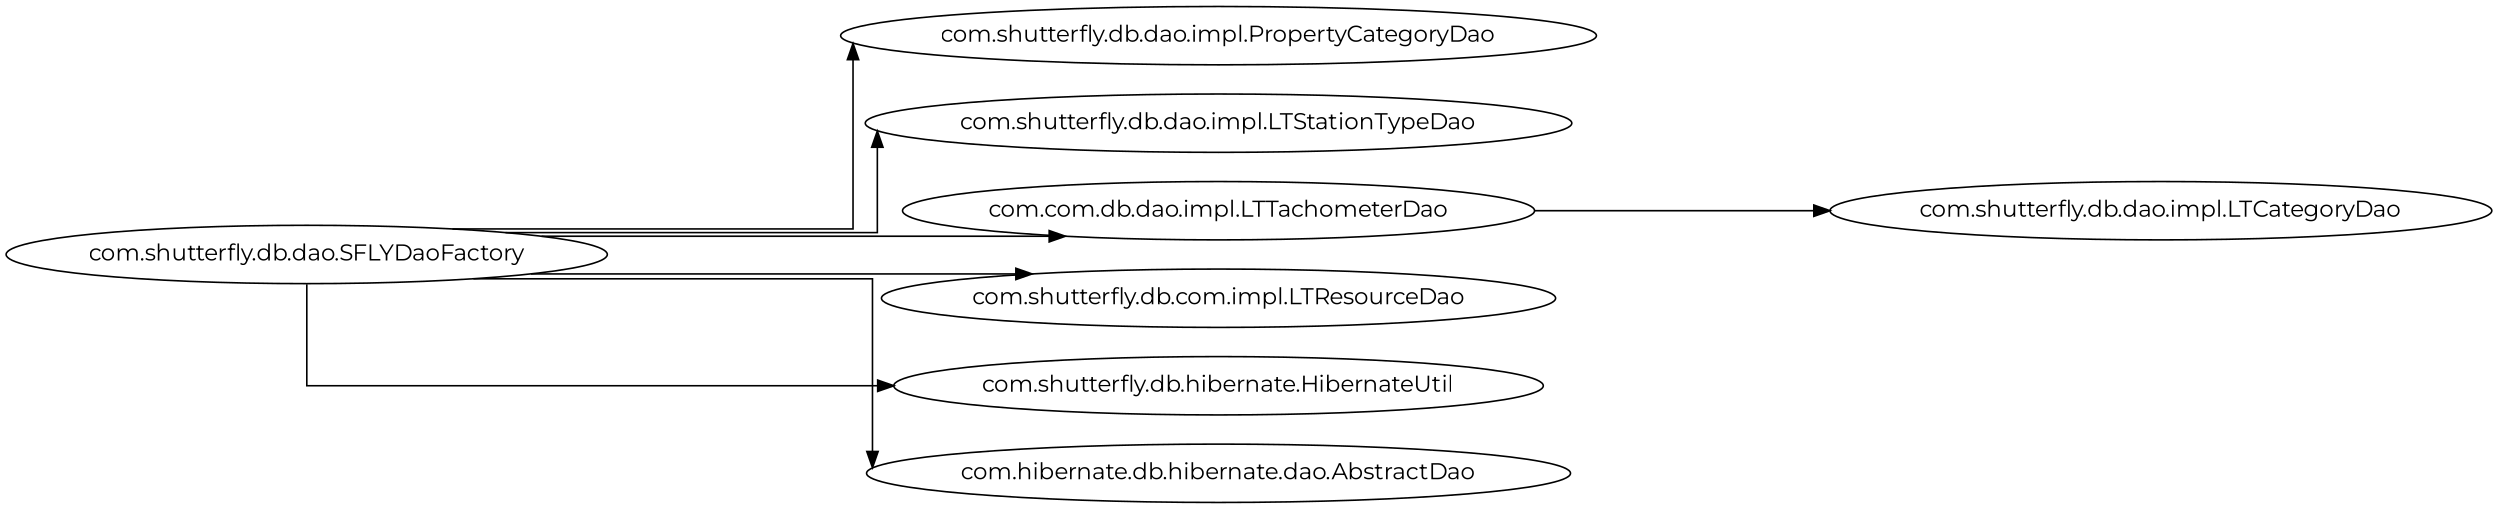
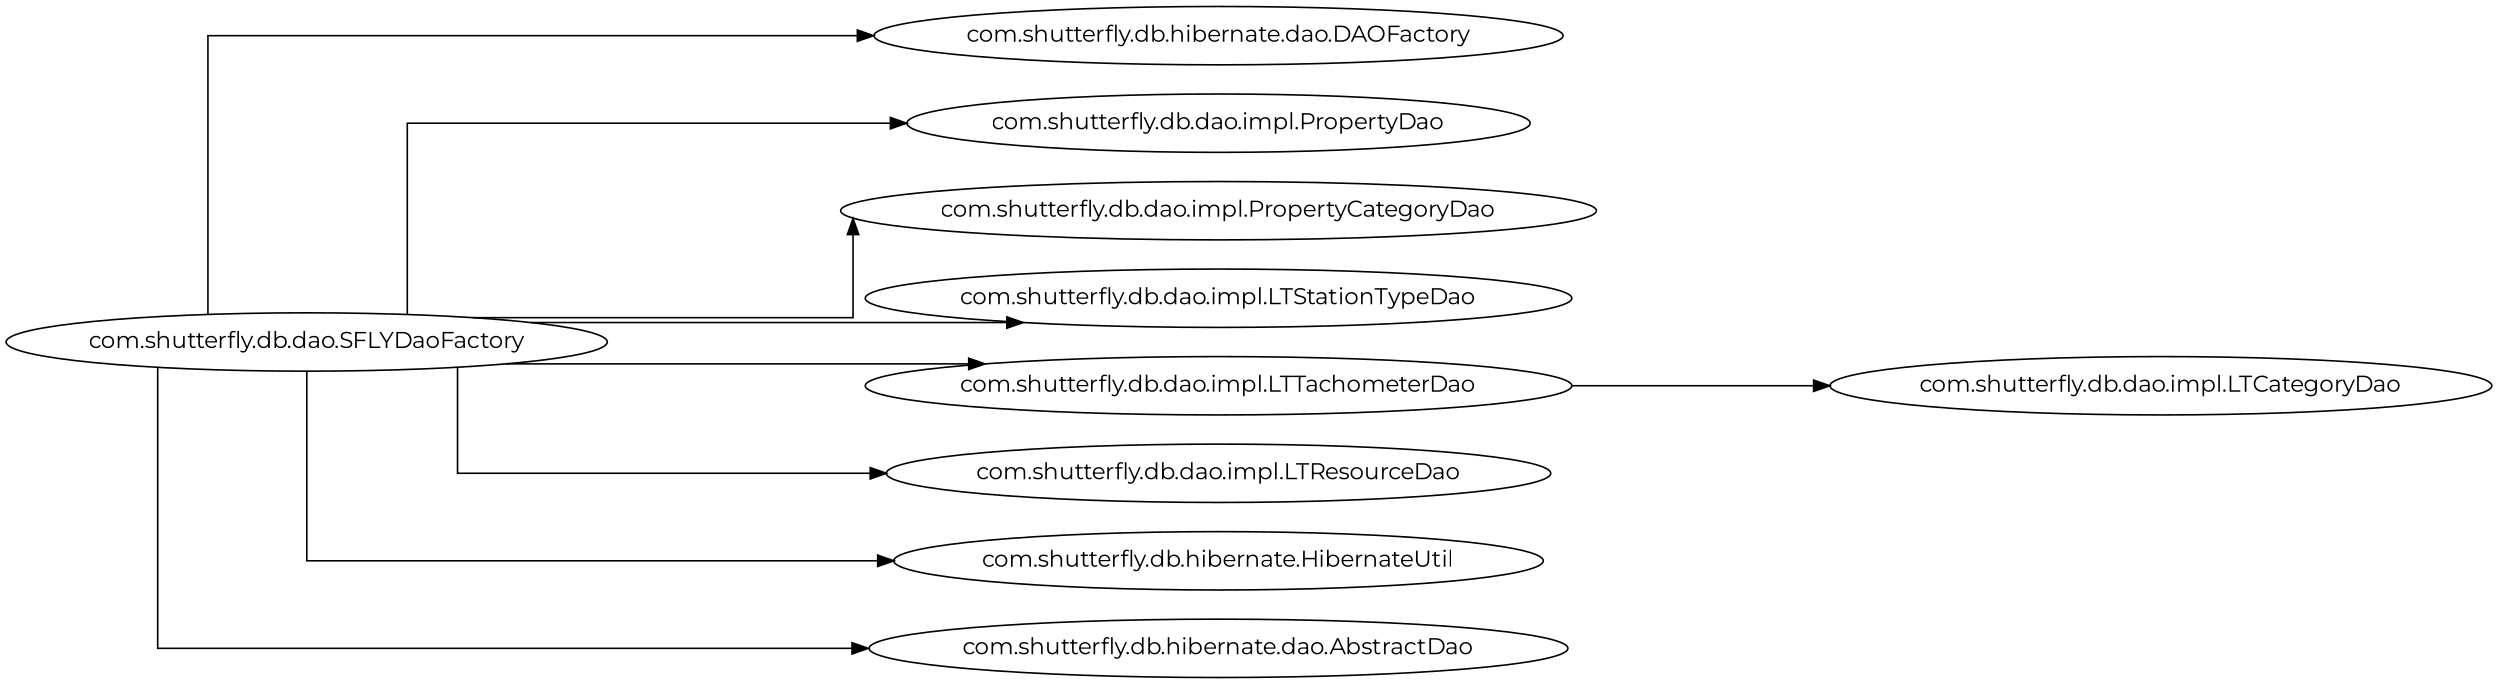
none -> (1219, 36)
none -> (1219, 123)
(1219, 211) -> (1219, 386)
(1219, 298) -> (1219, 473)
(1219, 473) -> (1219, 648)
